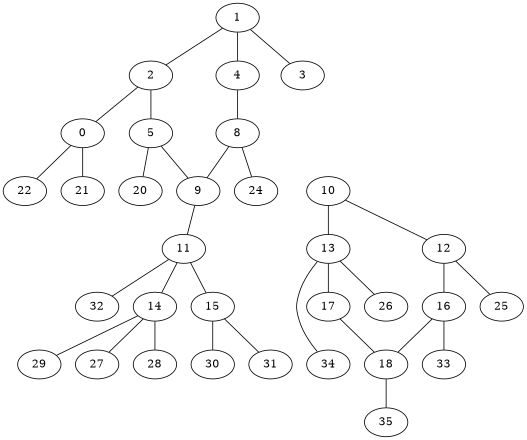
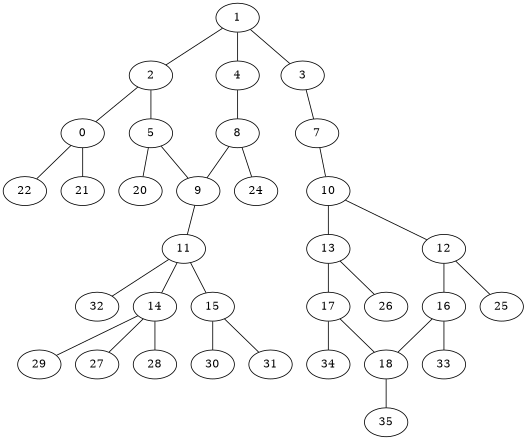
none -> (317, 133)
(297, 307) -> (328, 336)
